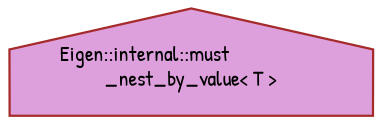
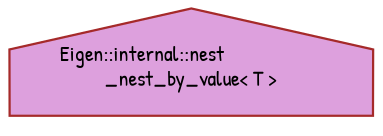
(191, 68) -> (191, 68)
